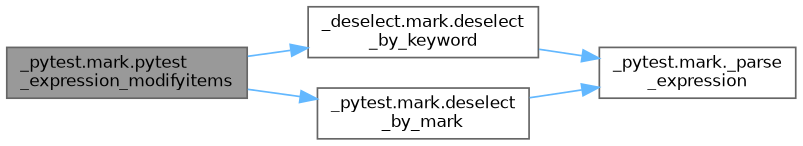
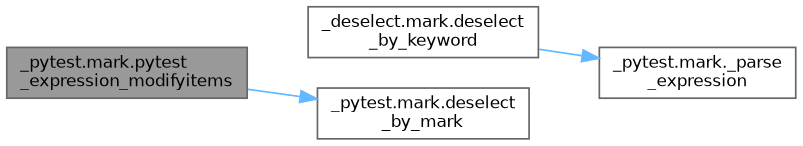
(269, 53) -> none
(556, 94) -> none
